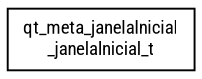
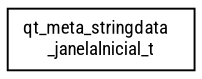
(101, 39) -> (101, 39)
